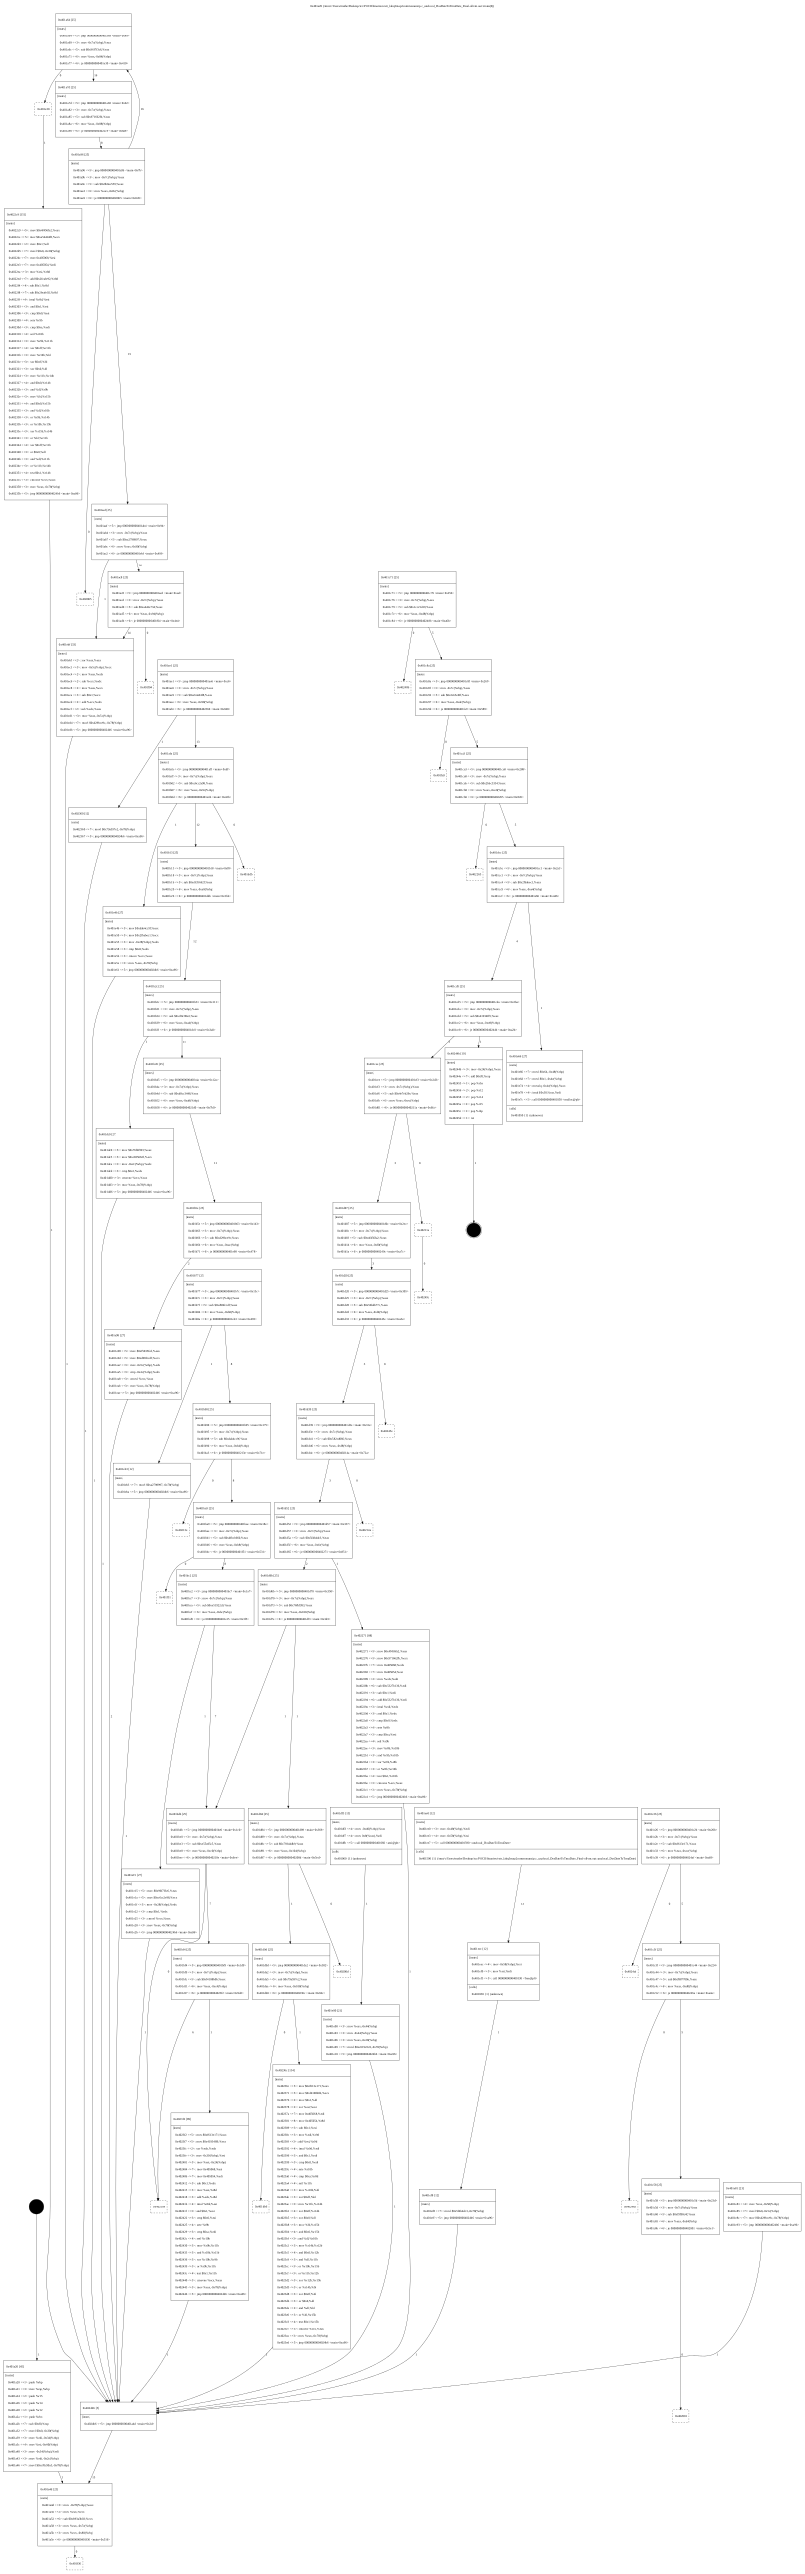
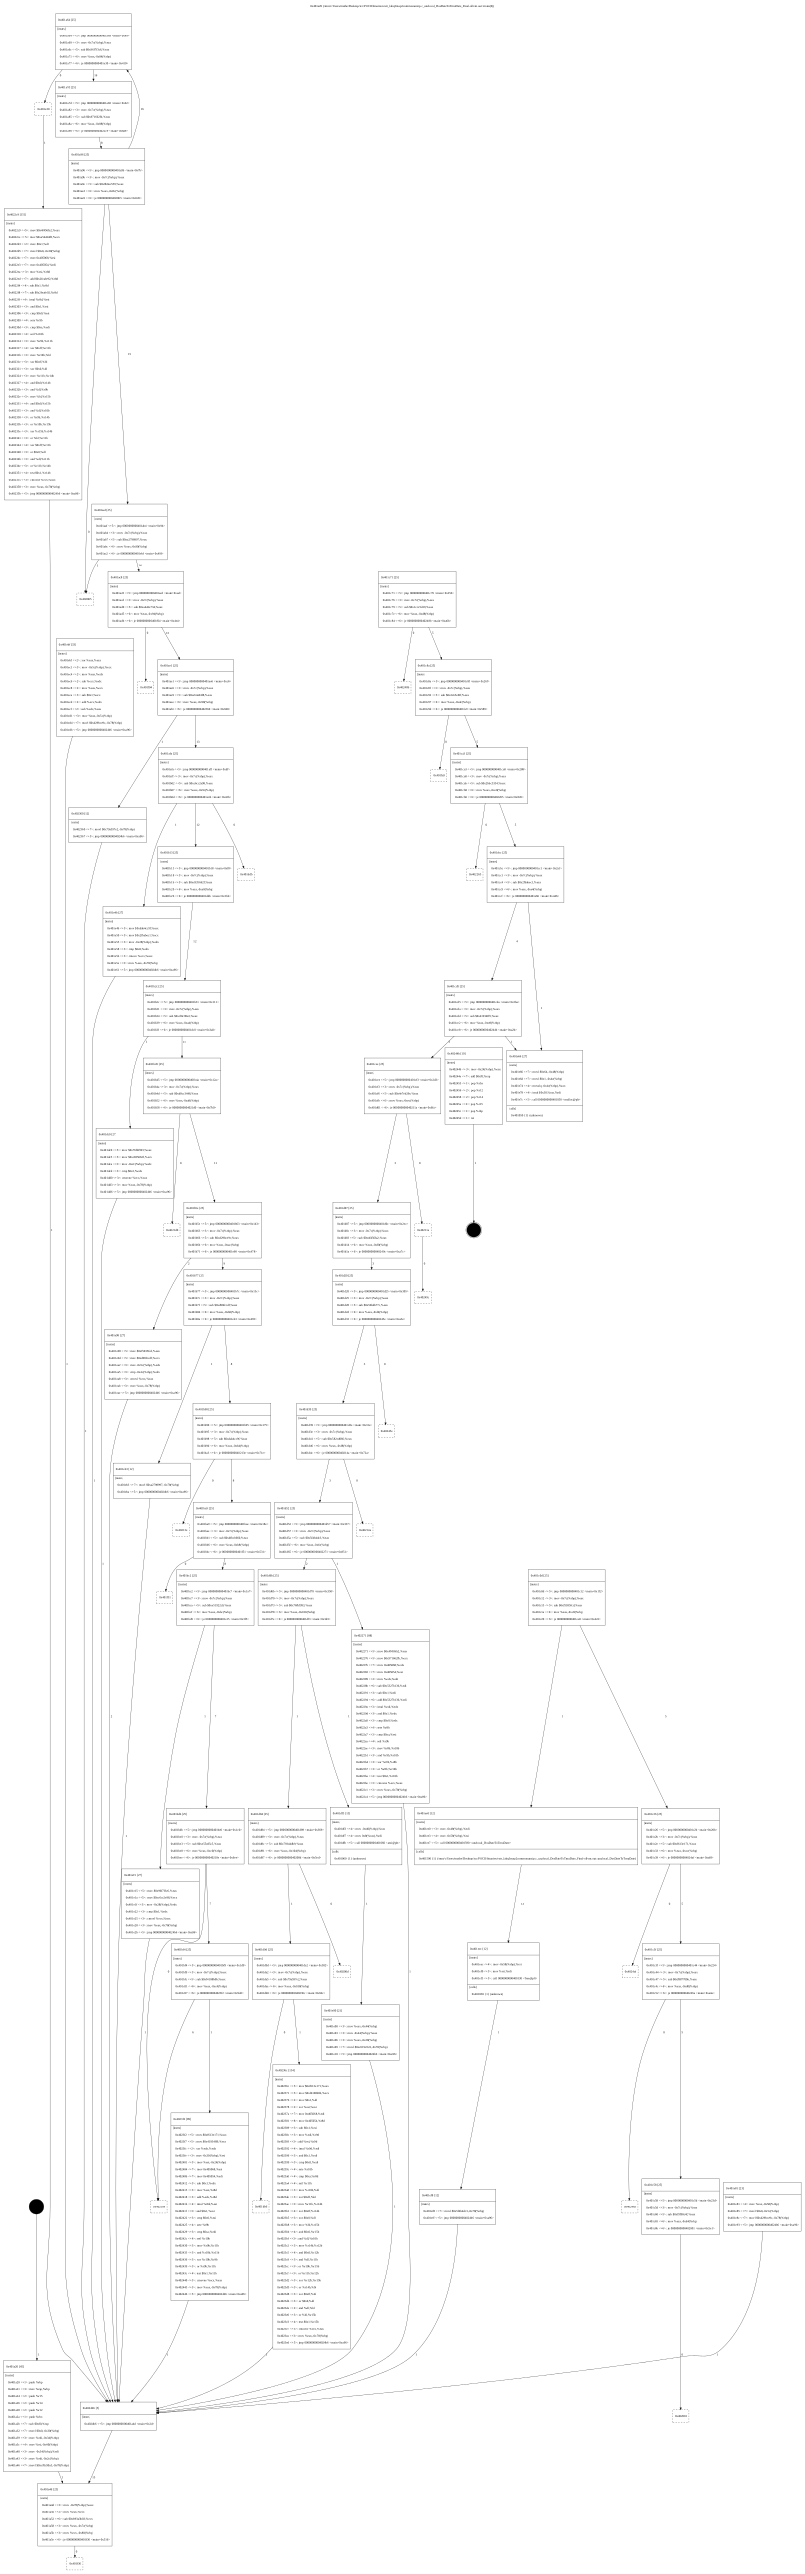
(99, 597) -> (91, 575)
(127, 632) -> (170, 642)
(479, 1041) -> (510, 1042)
none -> (172, 1230)
none -> (223, 1263)
none -> (567, 1598)
(252, 1716) -> (320, 1717)
